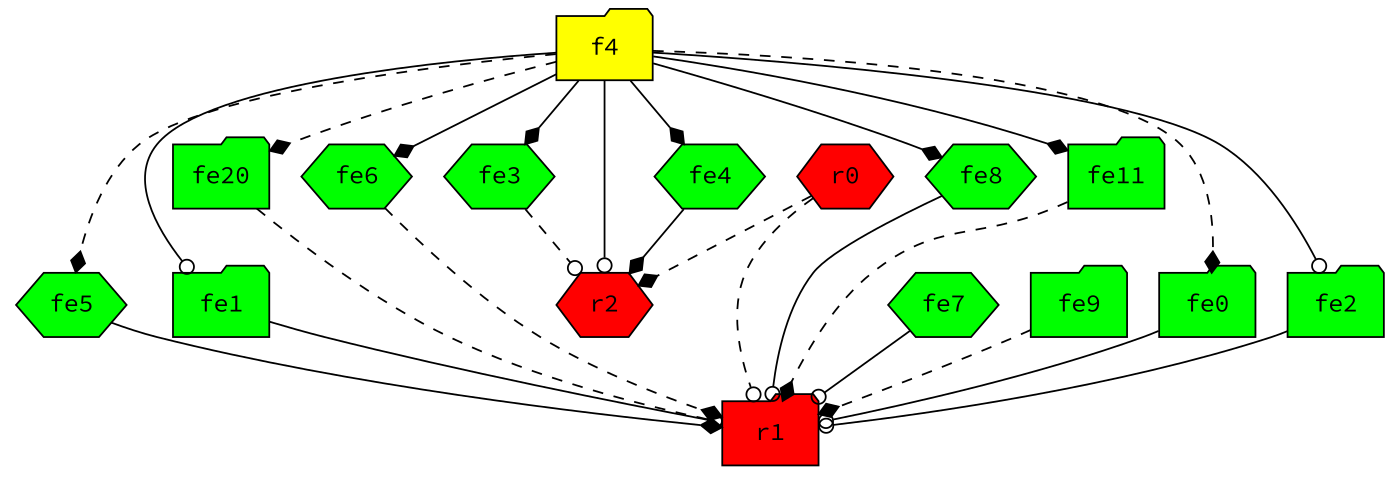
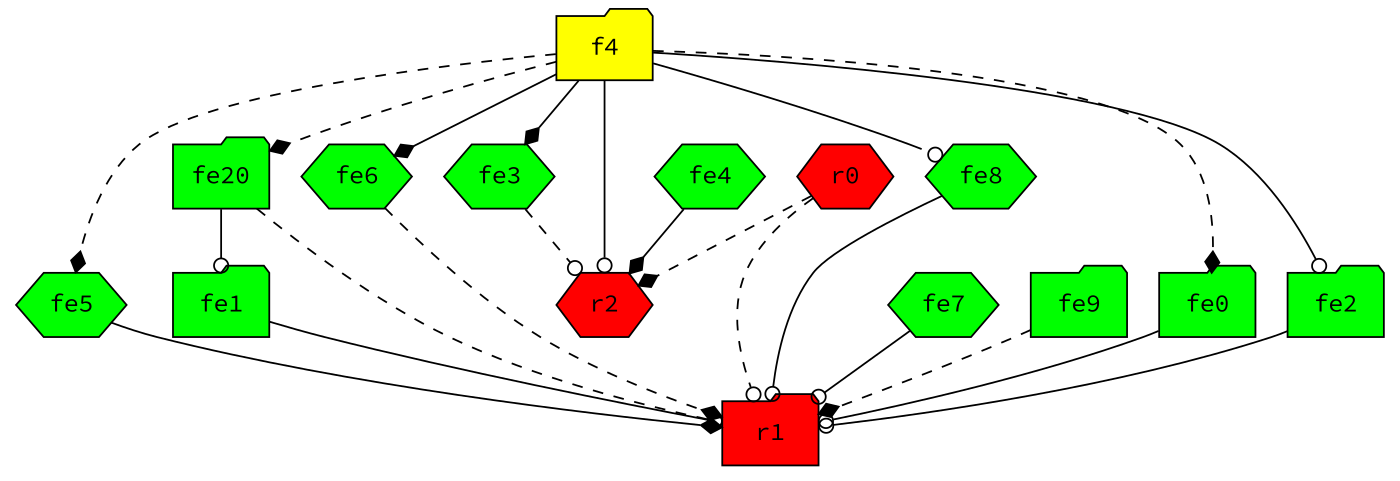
(287, 88) -> (221, 234)
(650, 104) -> none
(788, 104) -> (788, 104)
(1116, 177) -> none
